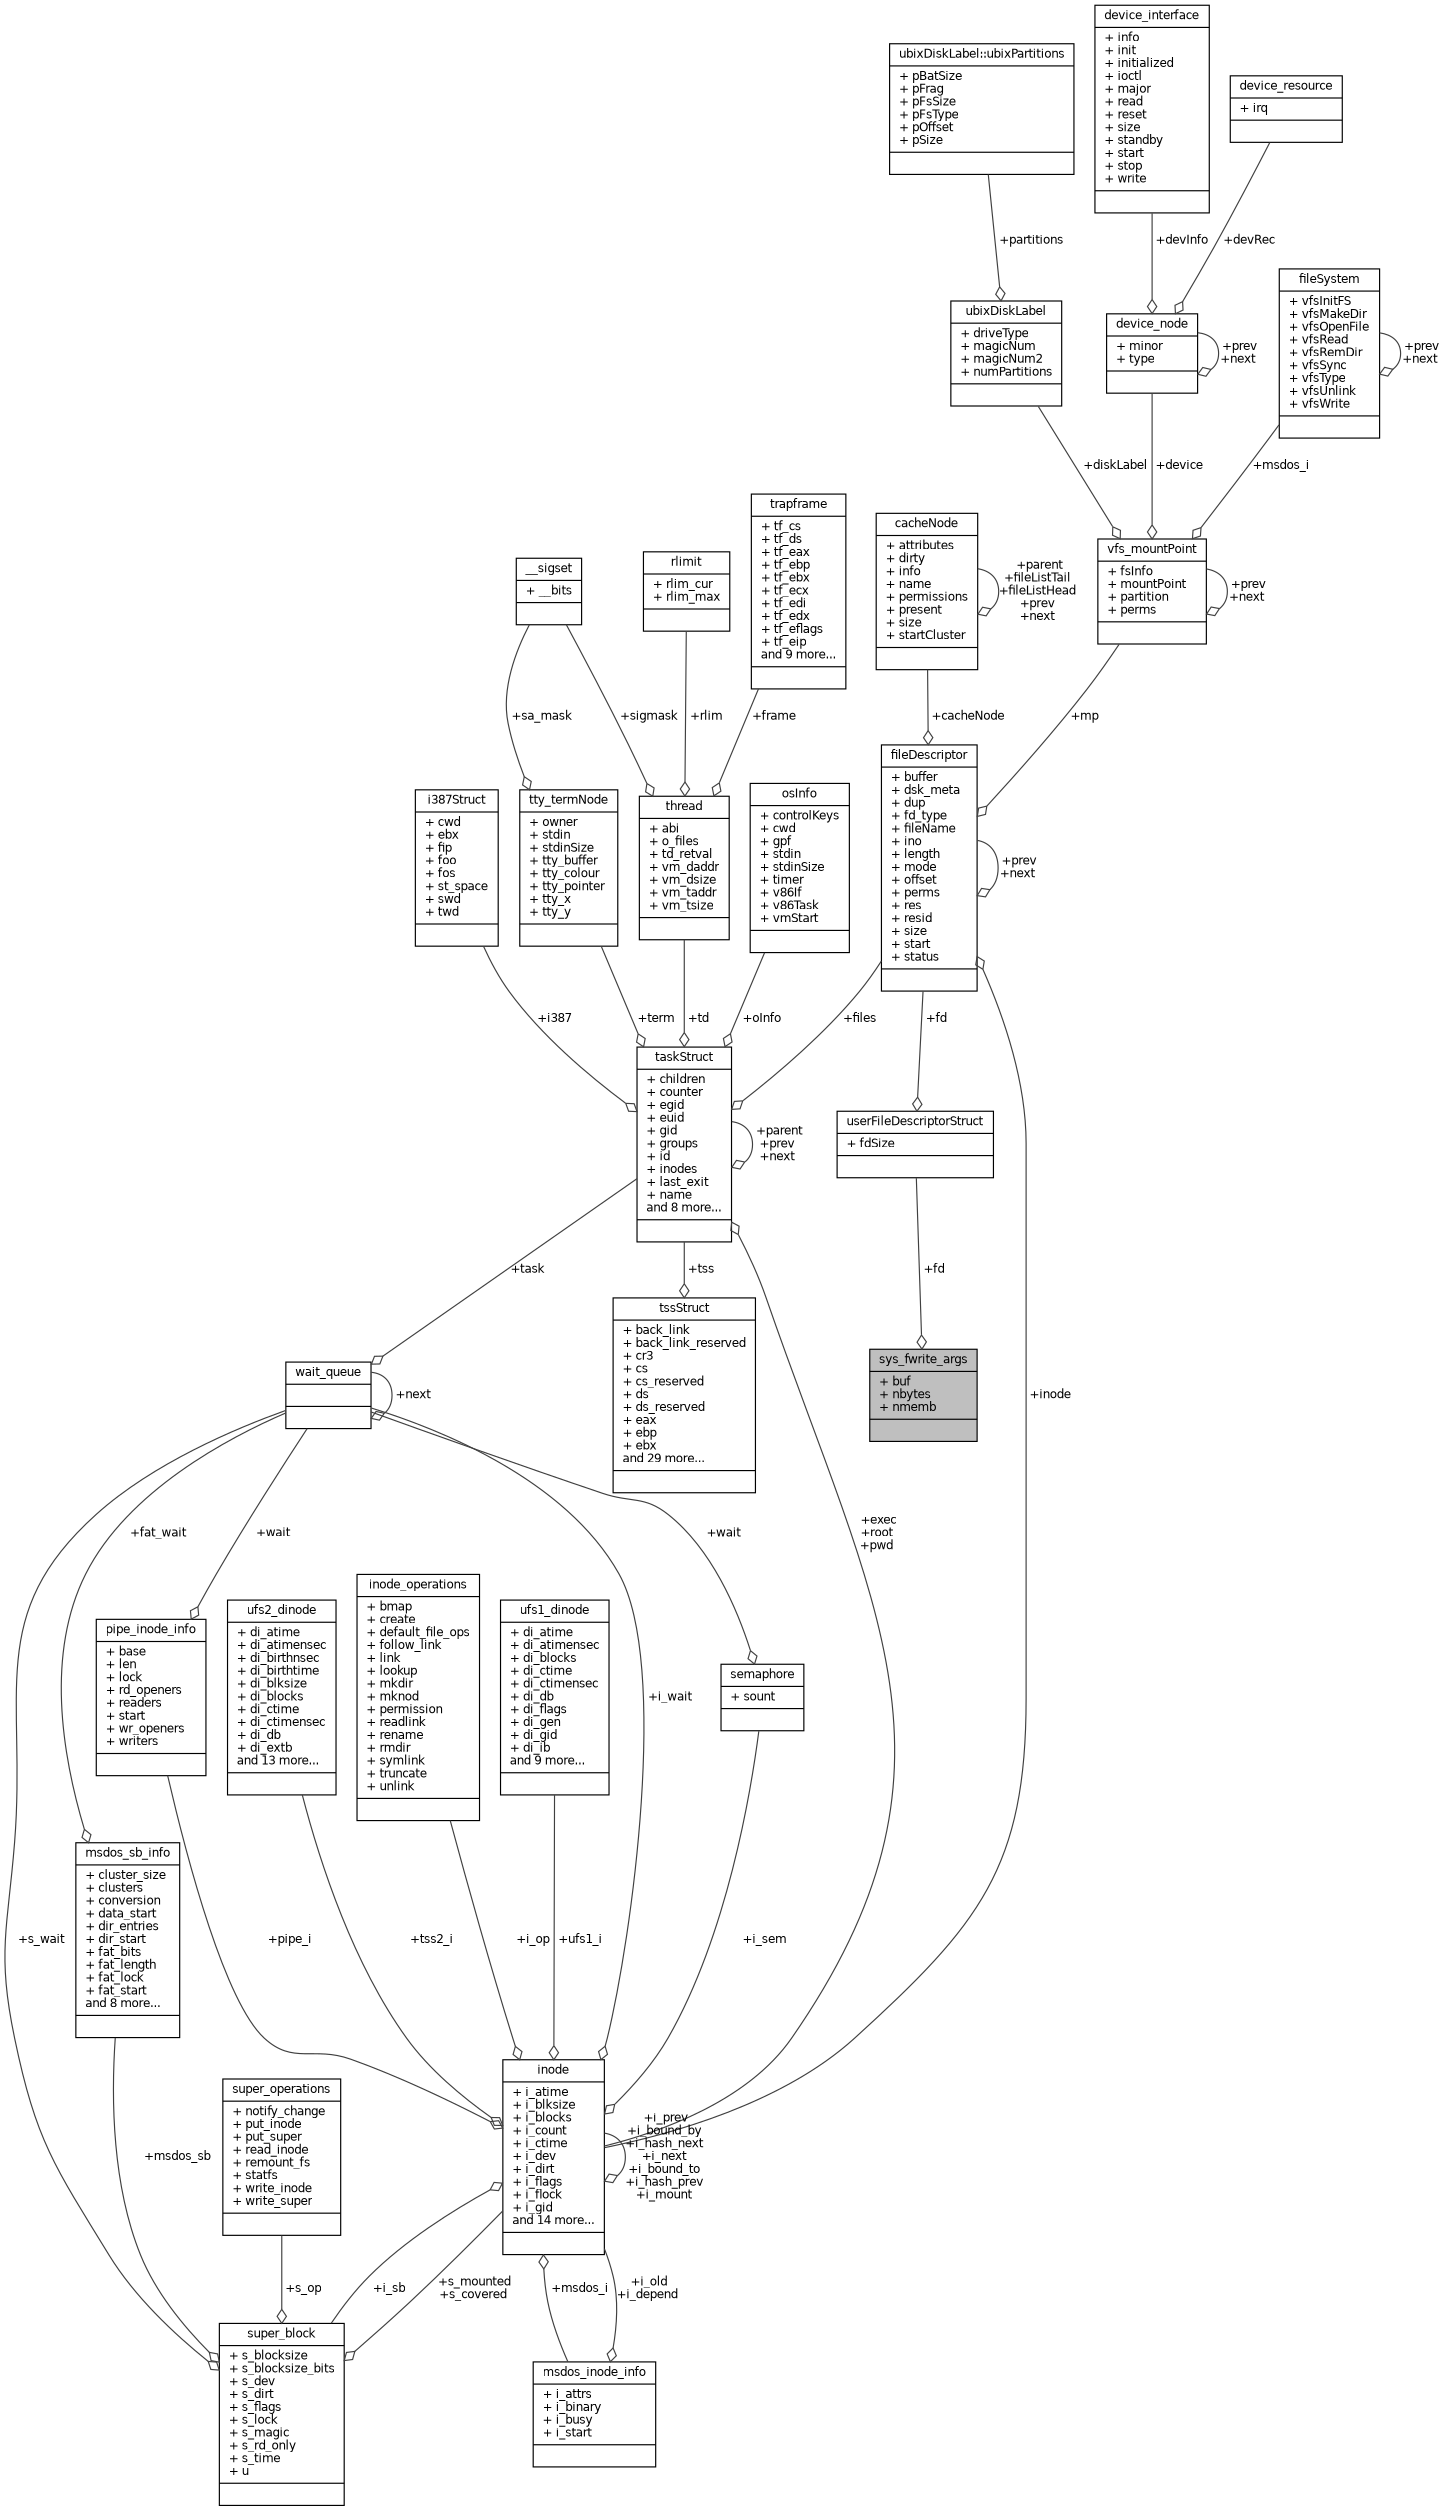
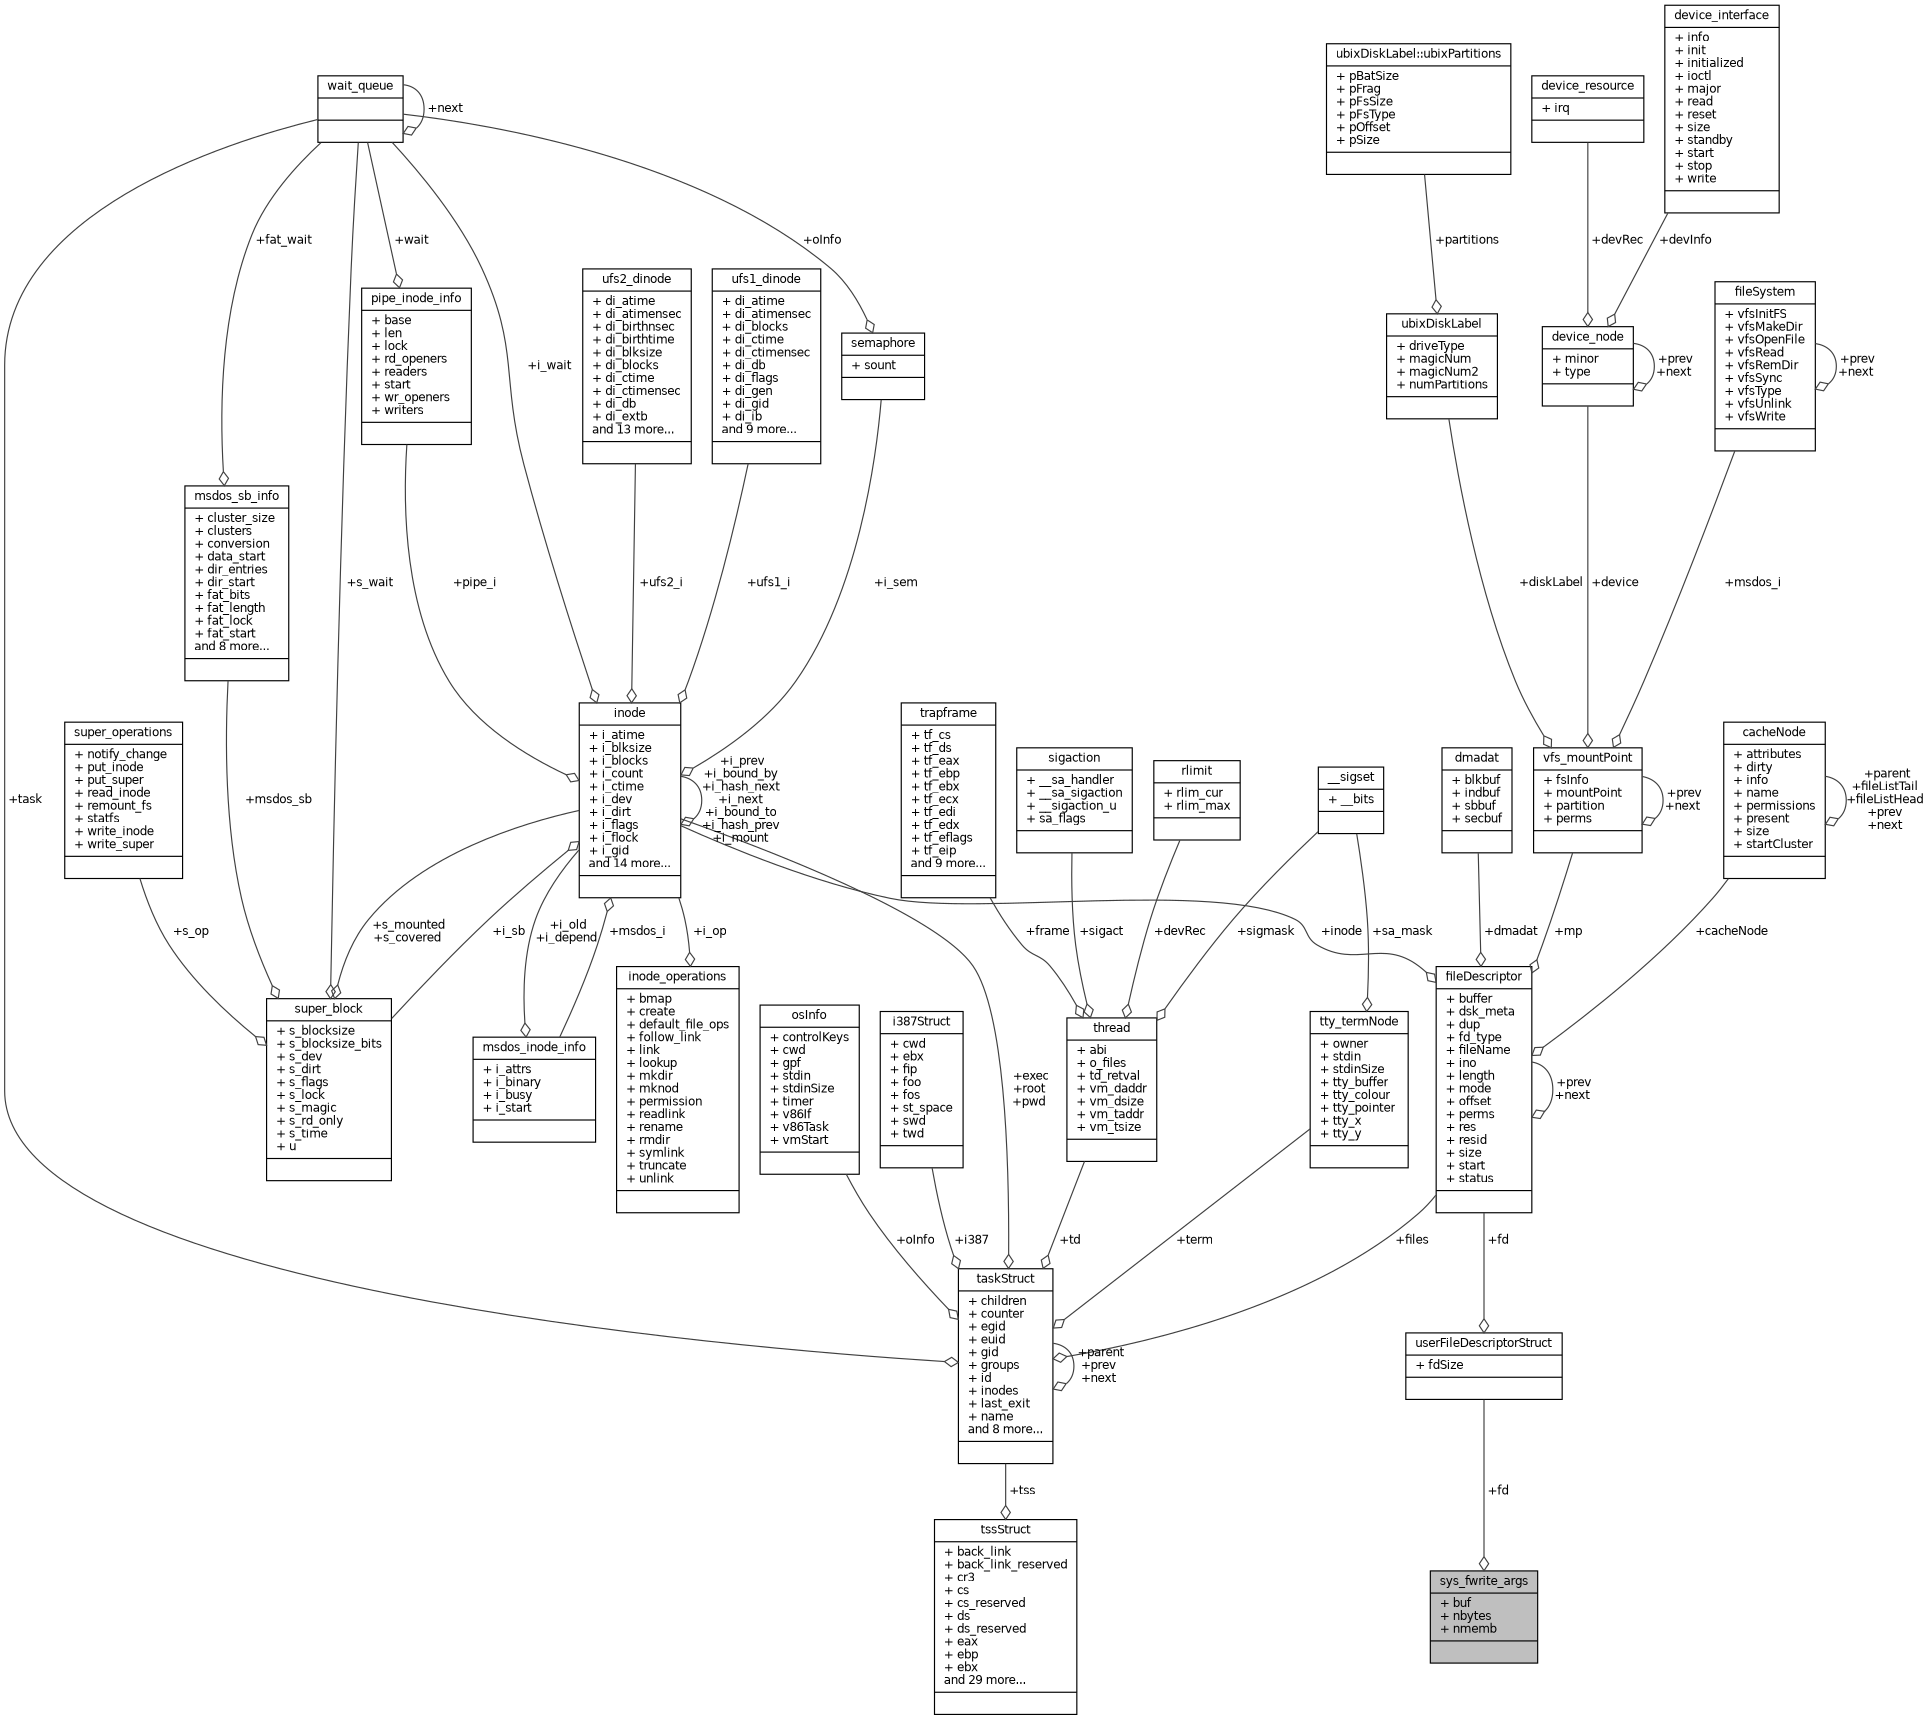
(705, 717) -> (1178, 932)
none -> (1074, 800)
none -> (1477, 800)
(510, 1267) -> (5, 1023)
(722, 1534) -> (821, 241)
(482, 1934) -> (686, 925)
(430, 1940) -> (660, 583)
